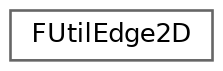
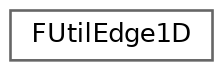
(112, 35) -> (112, 35)
